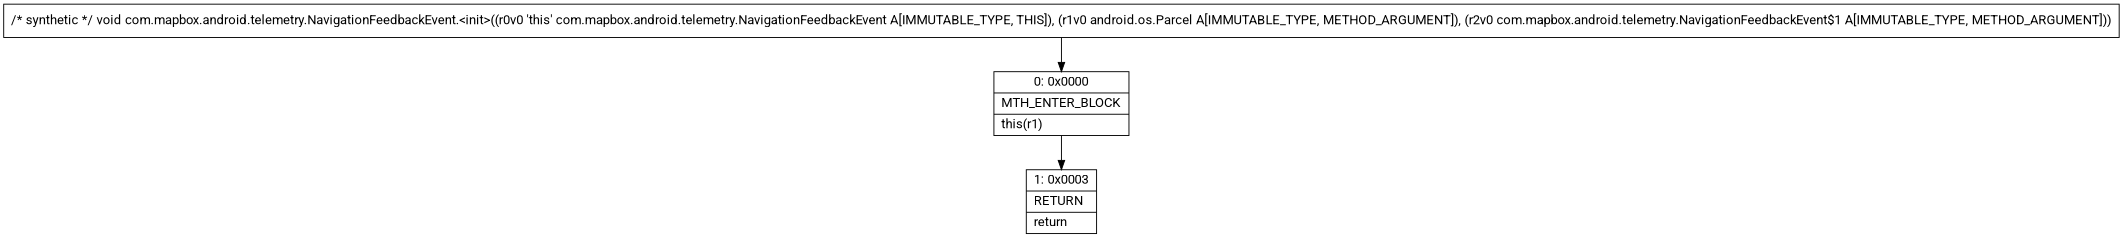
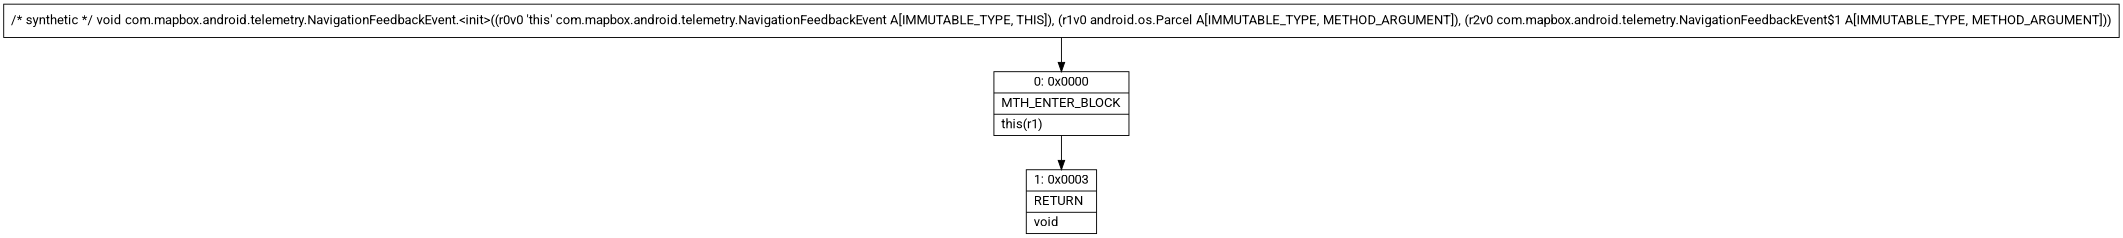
(1051, 222) -> (1047, 222)
